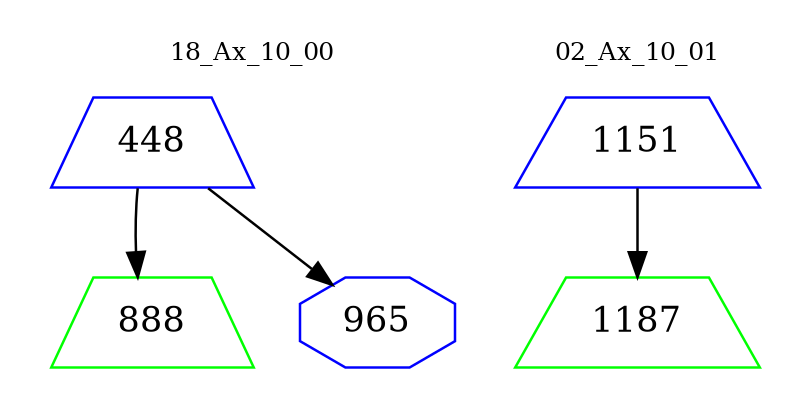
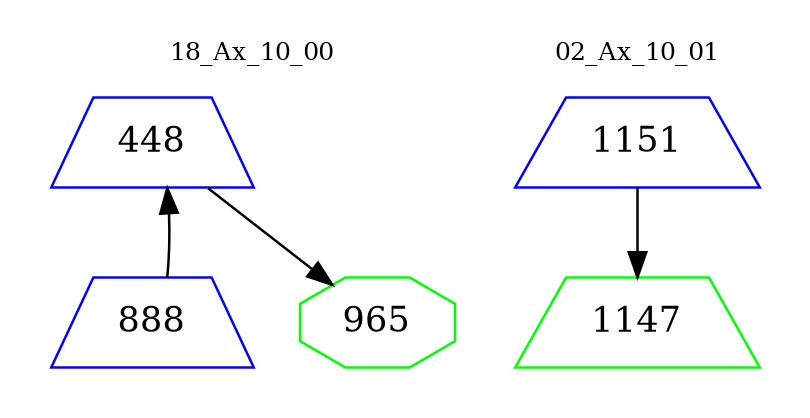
(136, 220) -> (169, 245)
(152, 322) -> (152, 322)
(378, 322) -> (378, 322)
(638, 322) -> (638, 322)
